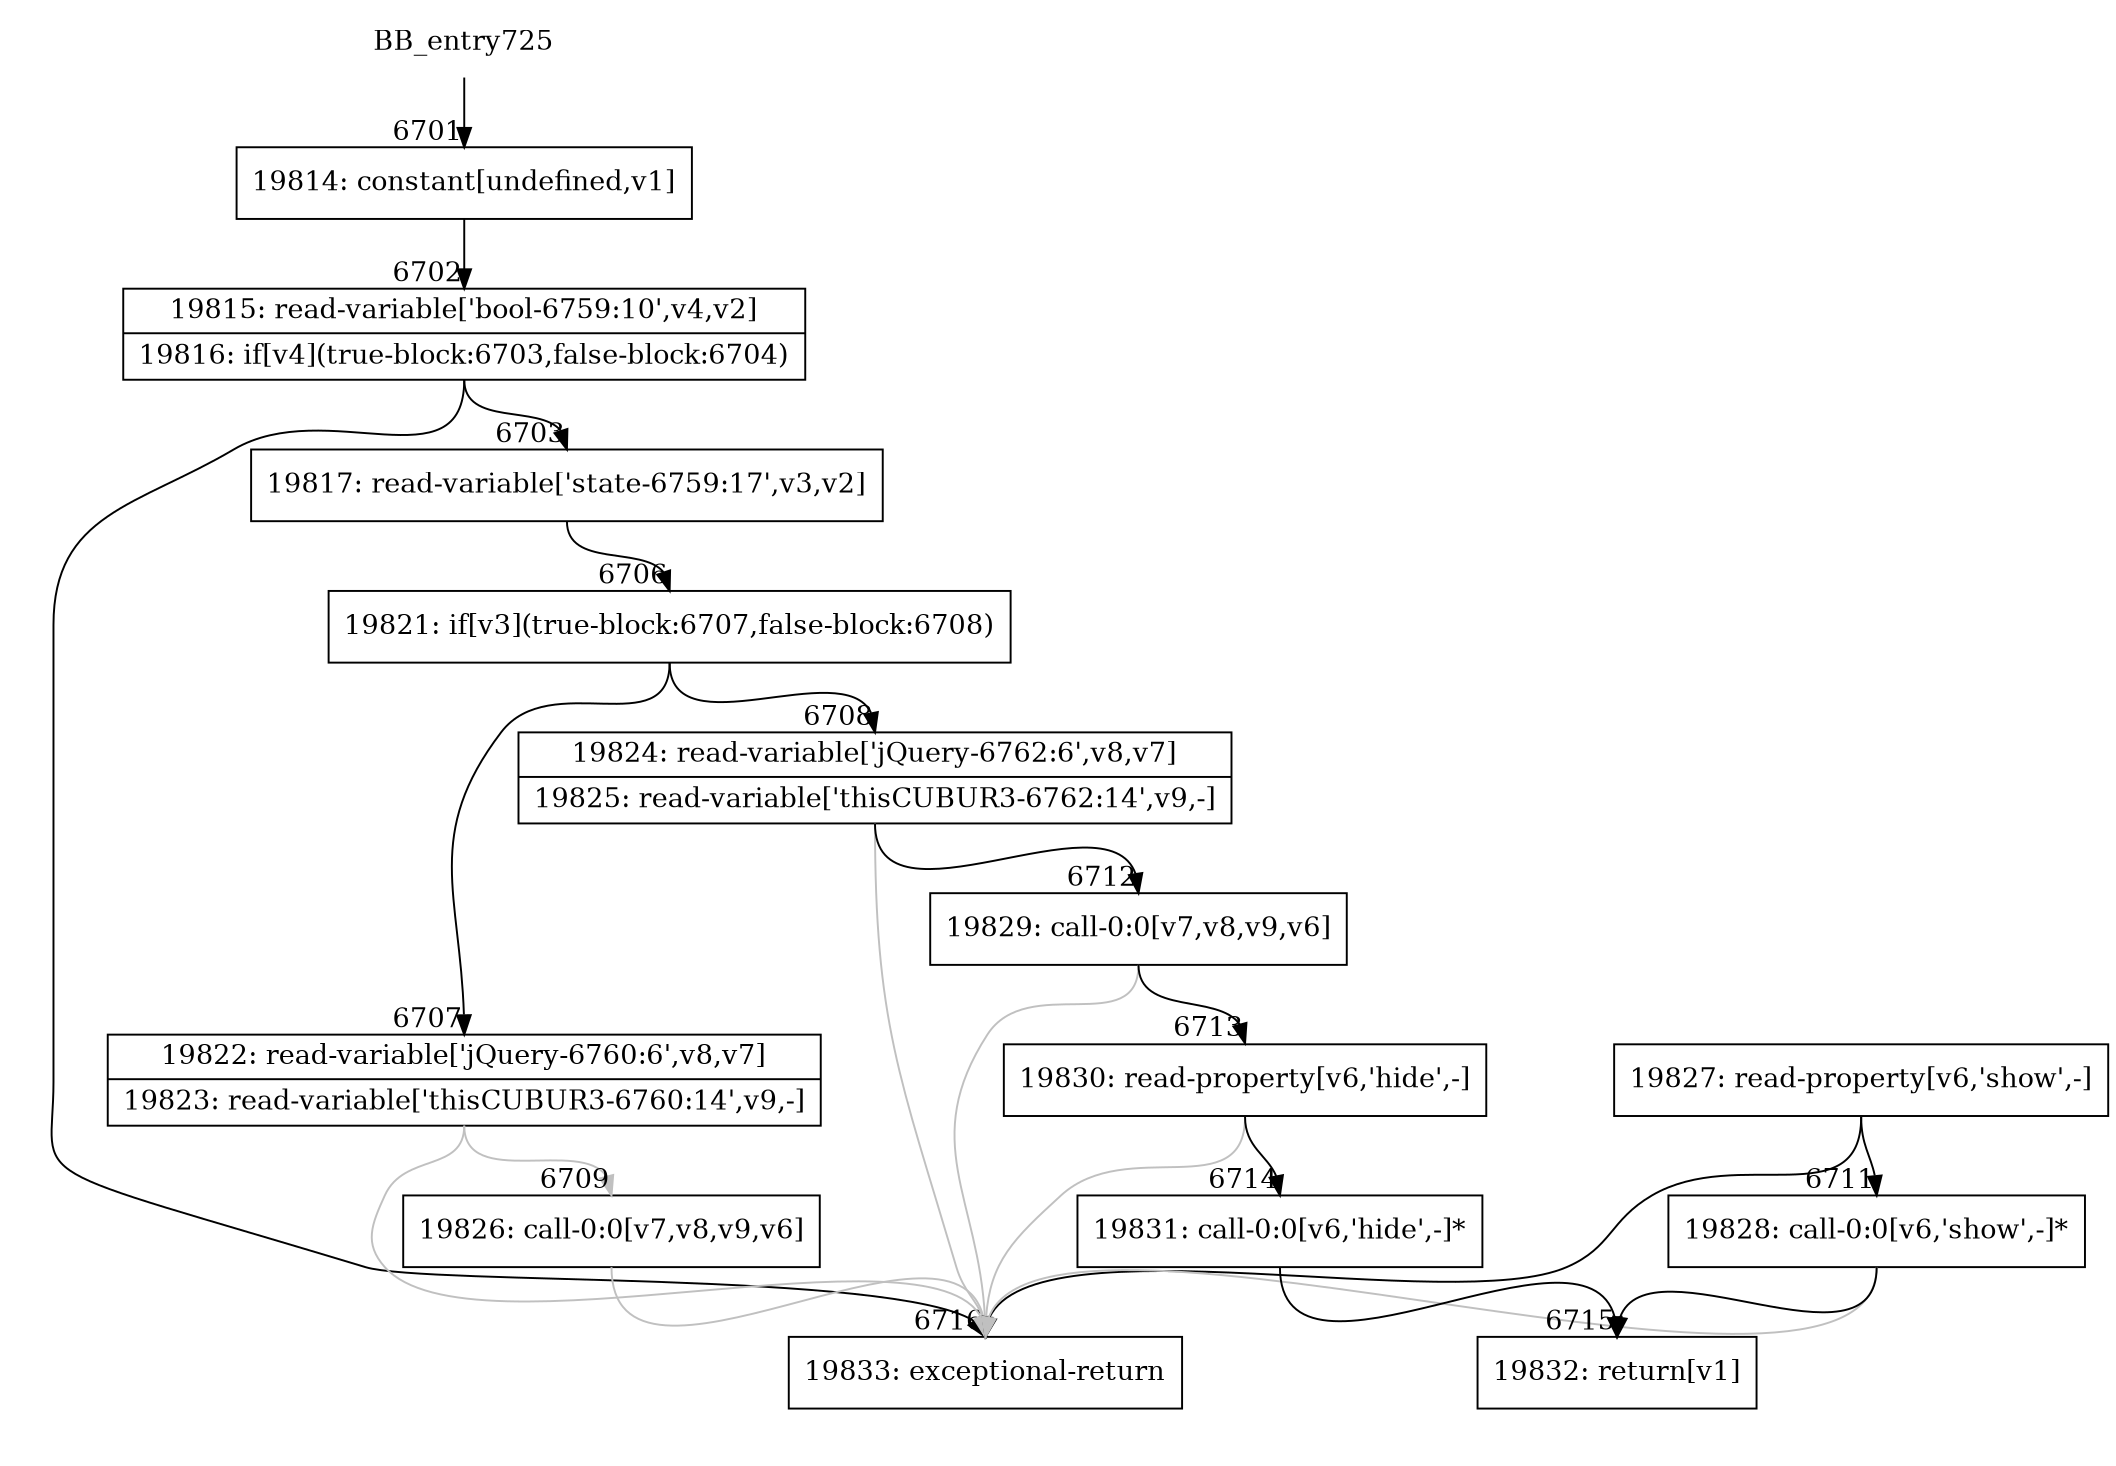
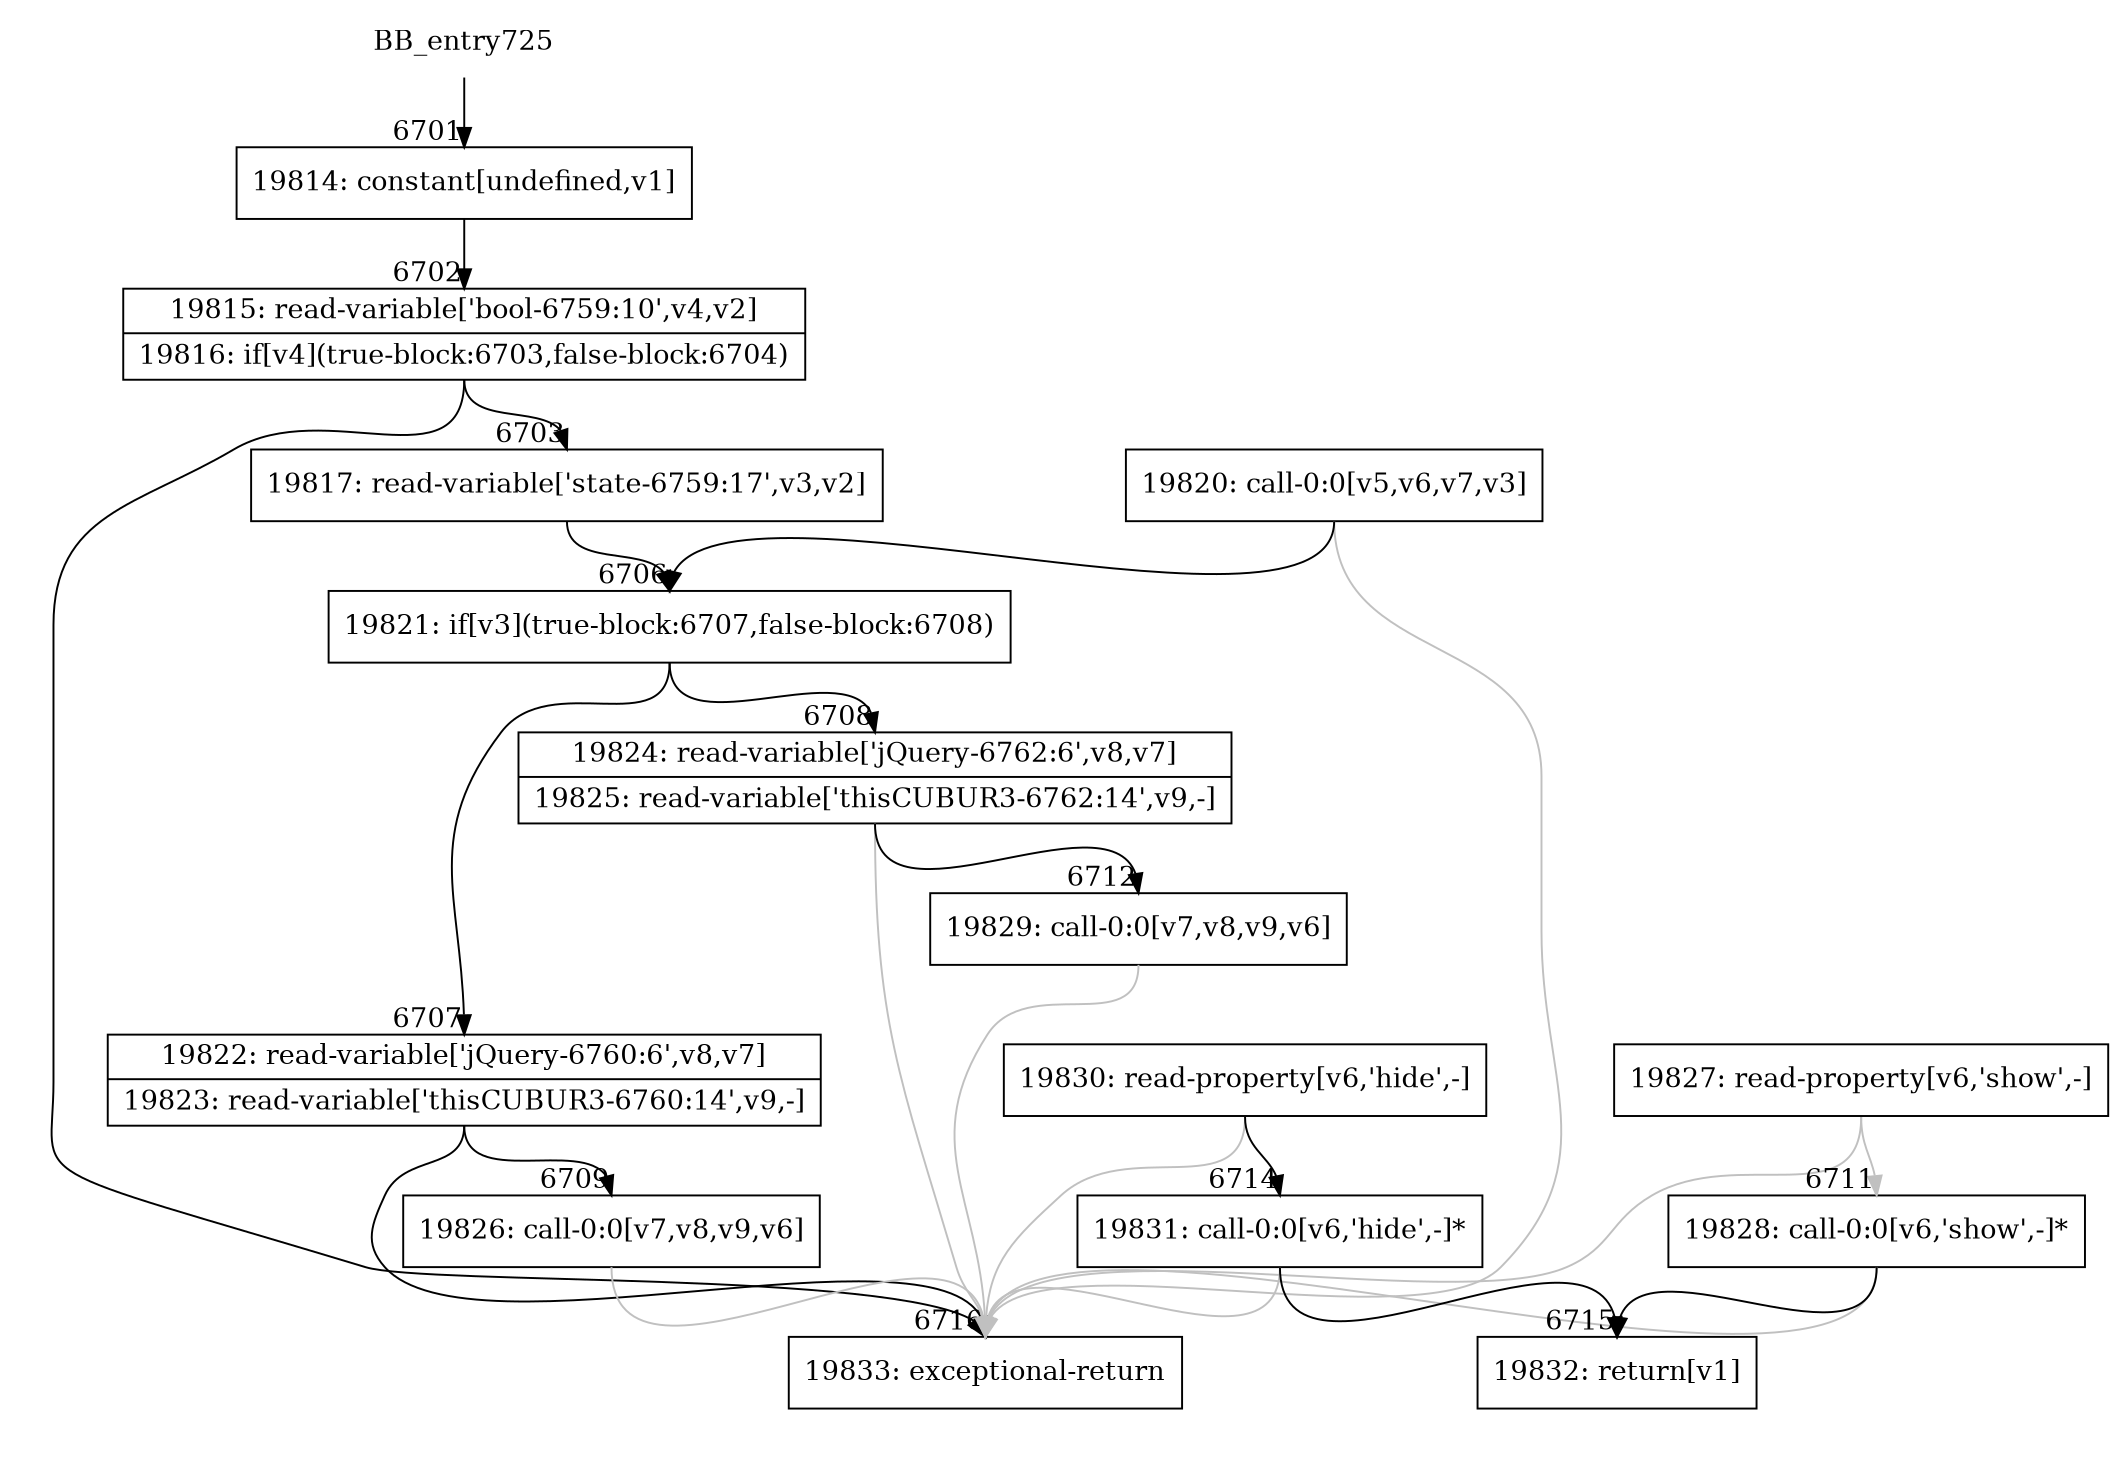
none -> (1334, 485)
(1182, 1002) -> none
(1867, 1151) -> (1867, 1151)
(528, 1161) -> (528, 1161)
(1452, 1281) -> (1404, 1281)
(589, 1299) -> (589, 1299)
none -> (1142, 1304)
